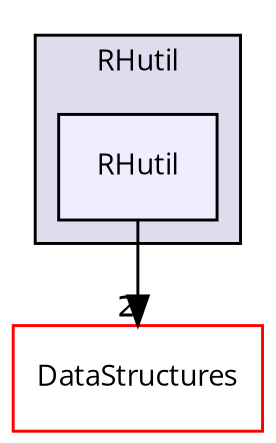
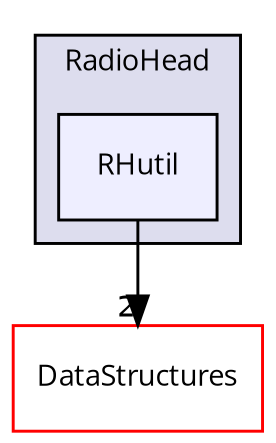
(138, 63) -> (138, 63)
